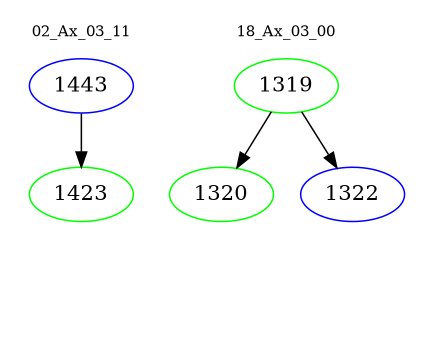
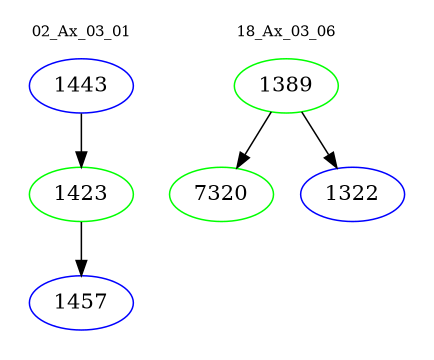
(81, 32) -> (81, 32)
(286, 32) -> (286, 32)
(286, 86) -> (286, 86)
(222, 194) -> (222, 194)
none -> (81, 303)
